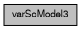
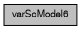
(40, 15) -> (40, 15)
